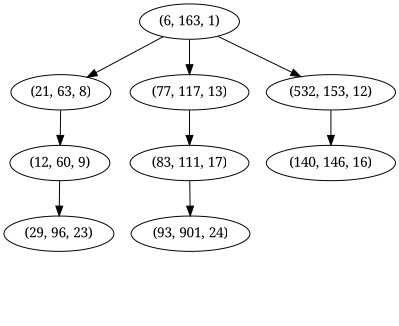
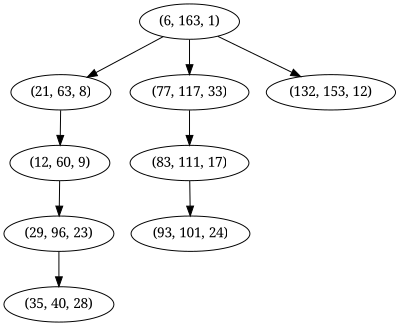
(190, 92) -> (190, 92)
(331, 92) -> (331, 92)
(331, 163) -> none
(190, 234) -> (190, 234)
none -> (59, 304)
